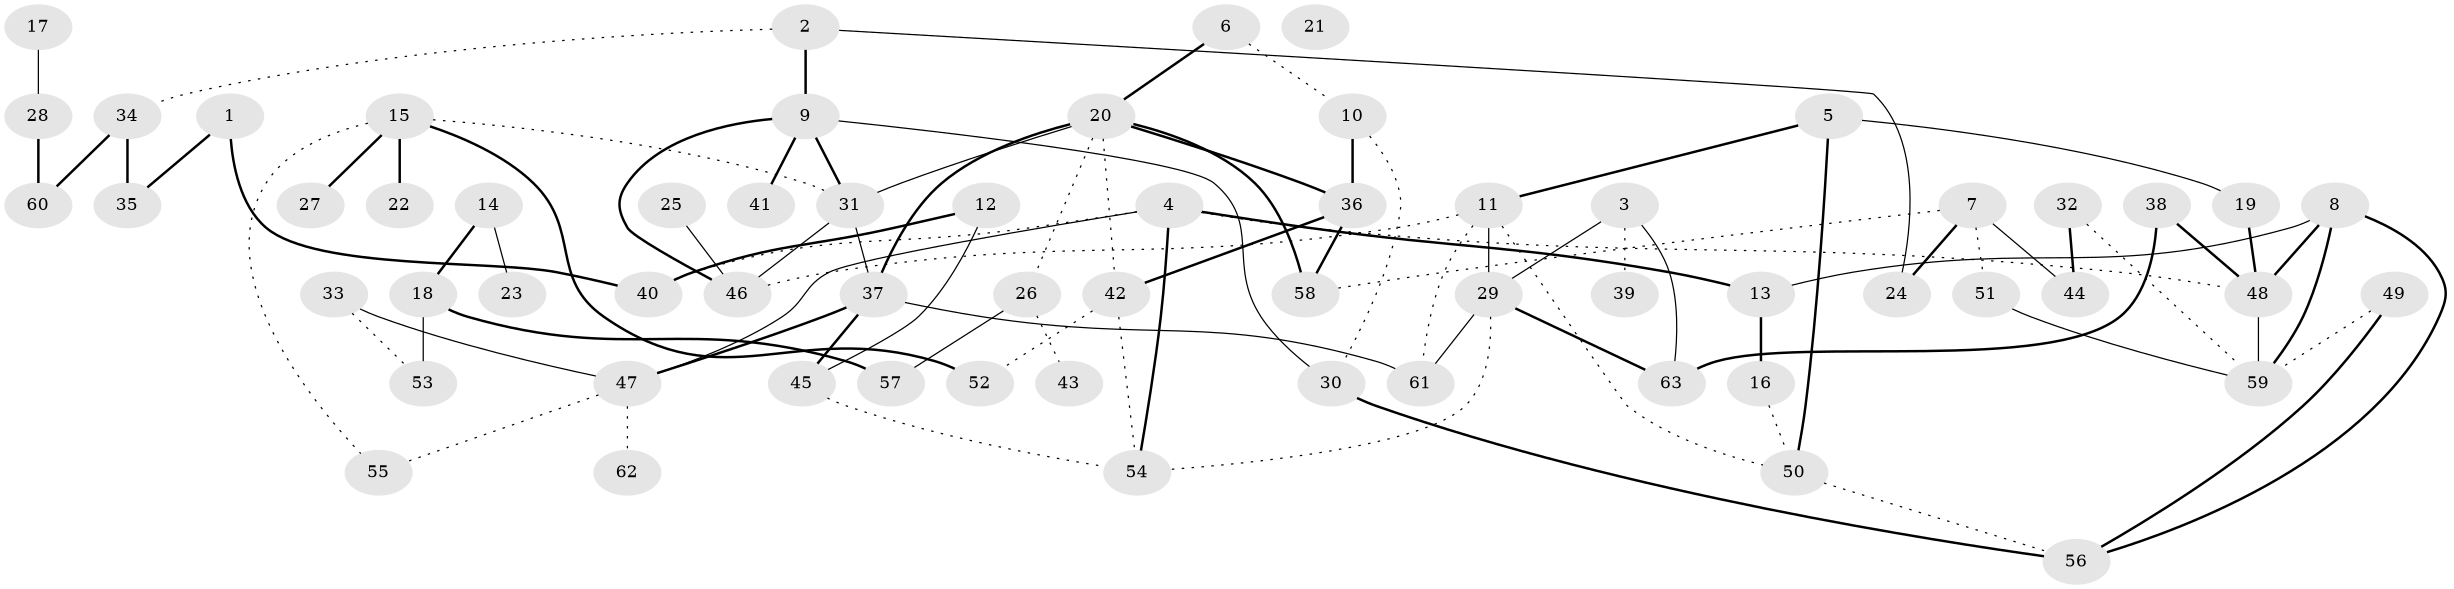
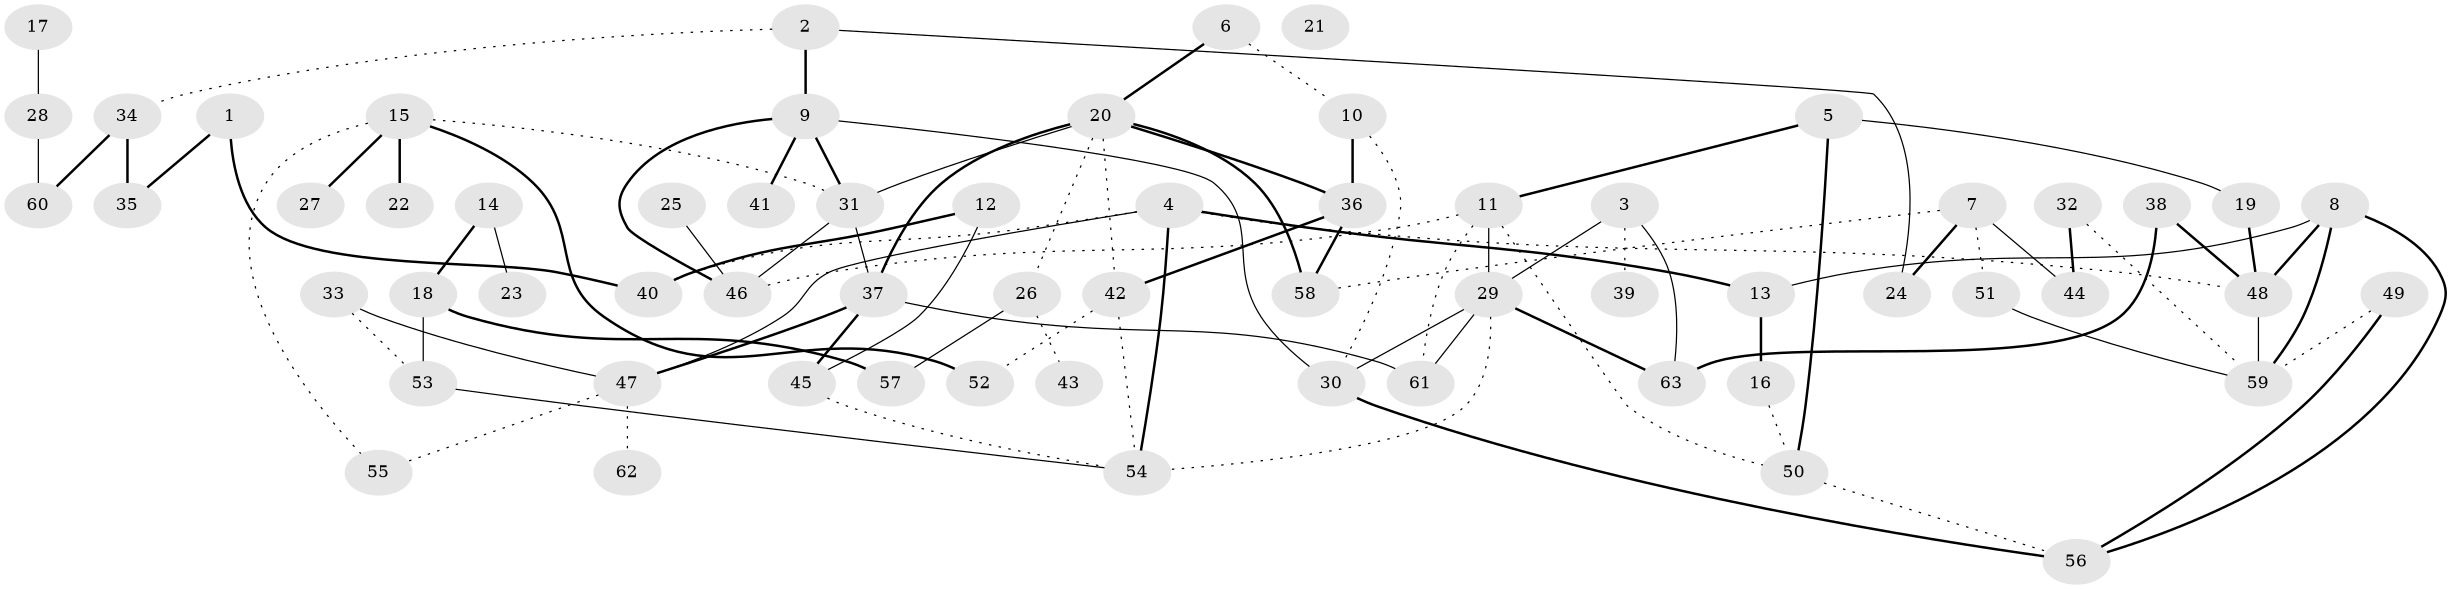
(38, 161) -> (38, 161)
none -> (1410, 339)
none -> (780, 430)
